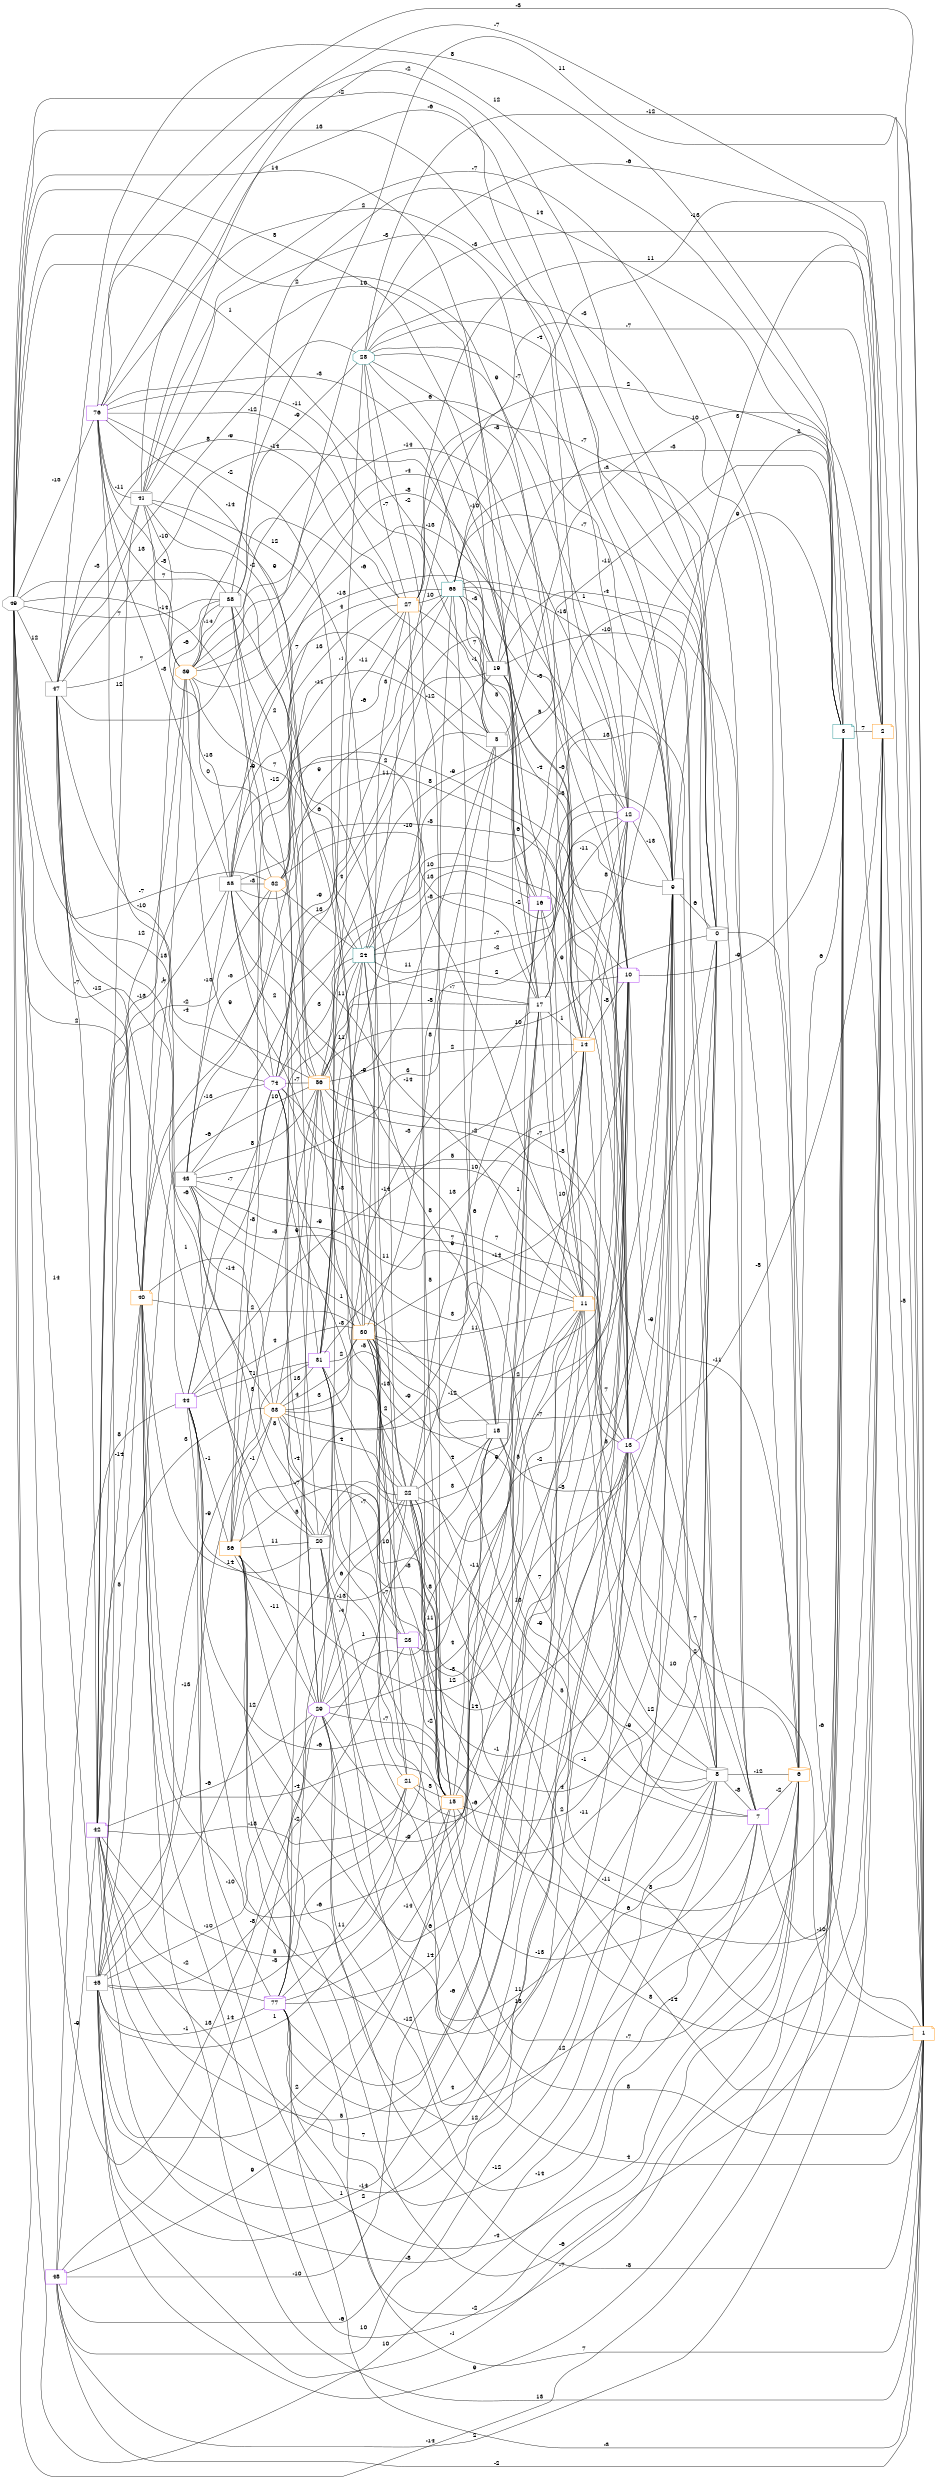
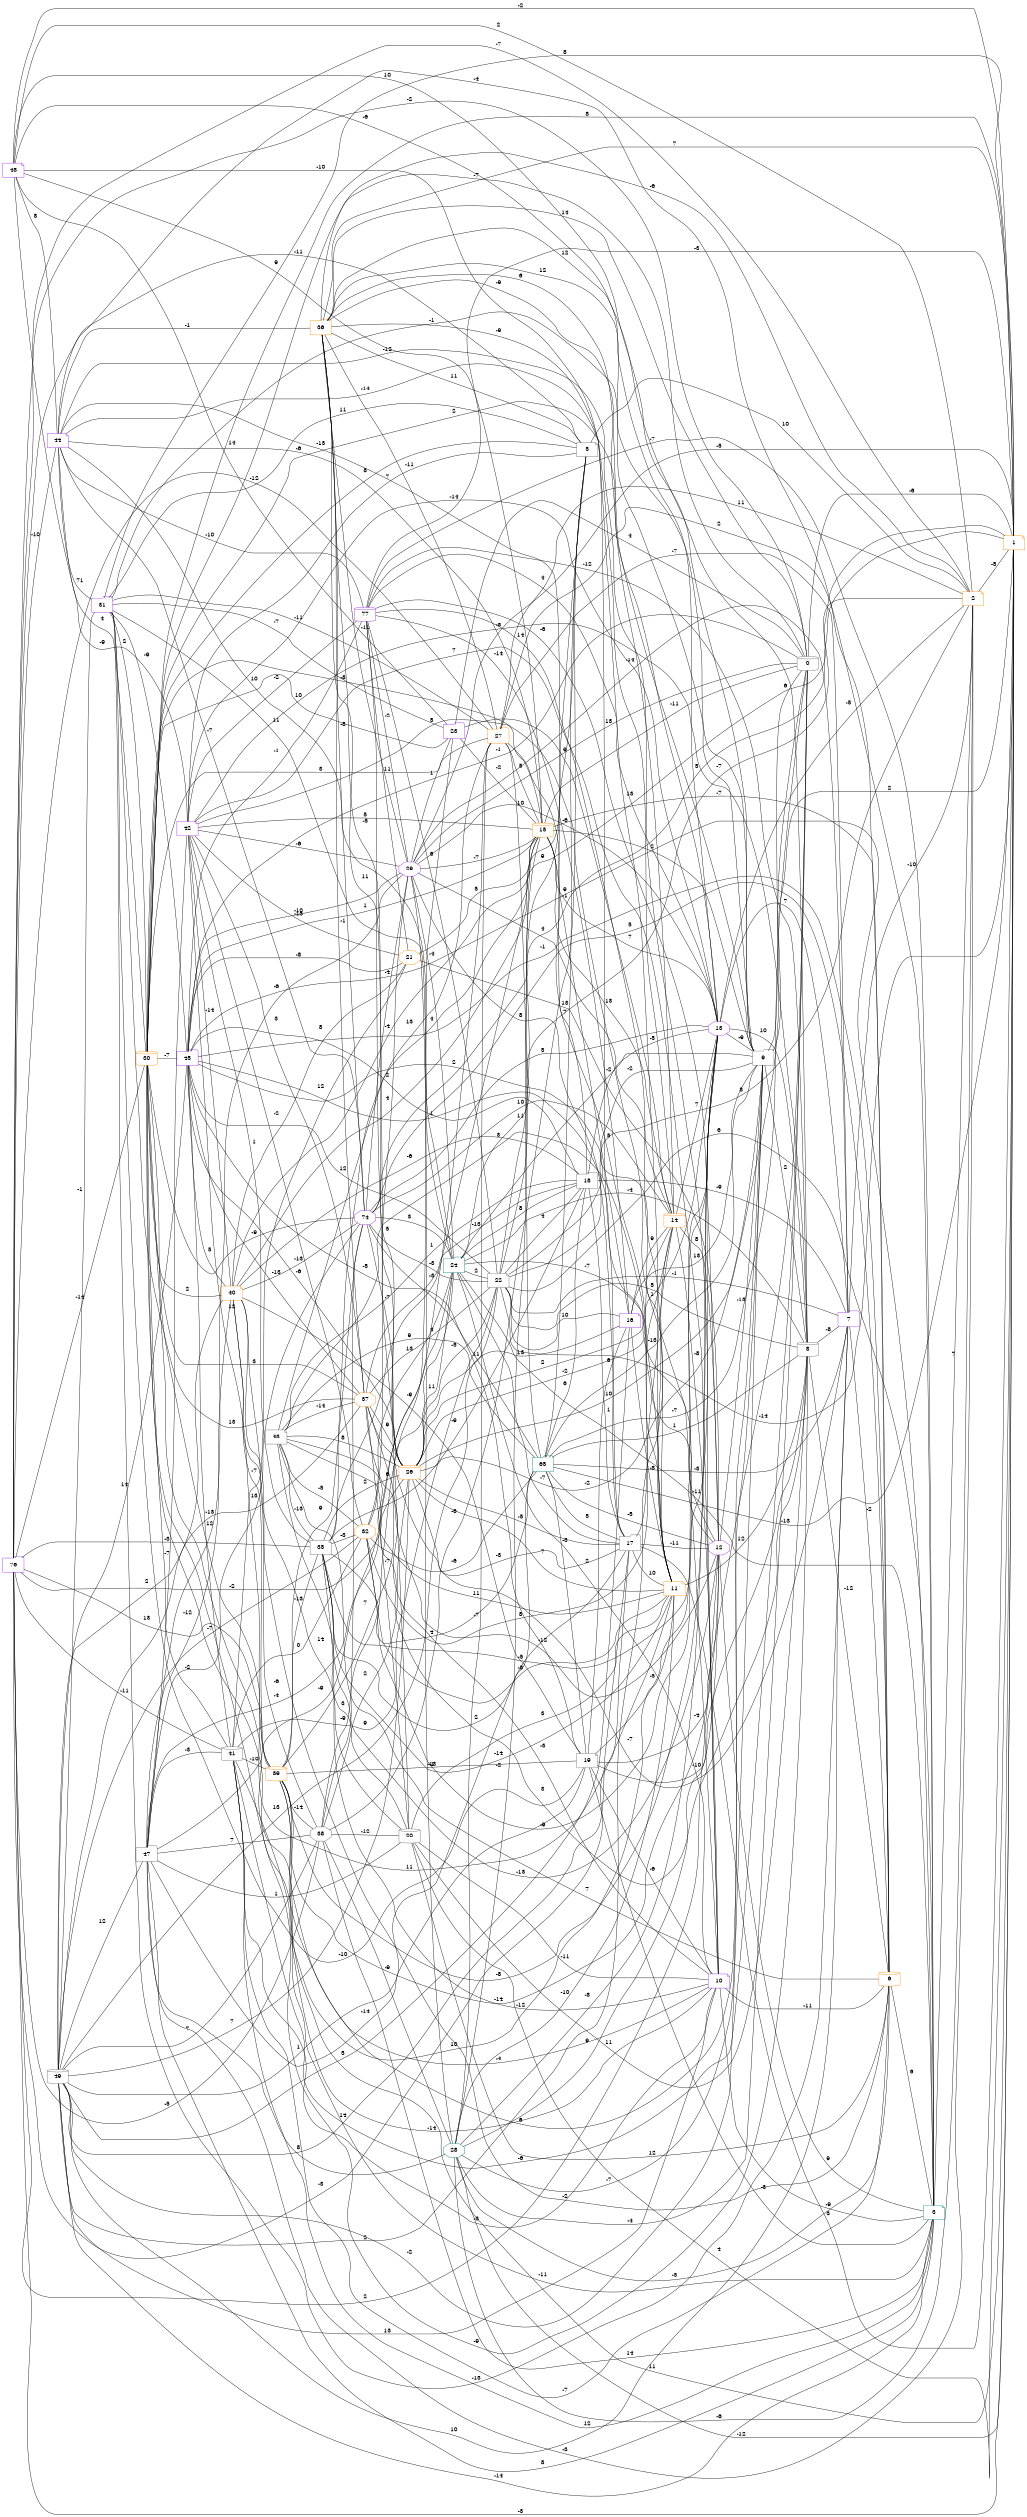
none -> (459, 385)
(55, 508) -> none
(230, 600) -> (321, 1834)
(13, 604) -> (58, 2077)
(408, 605) -> (498, 736)
(164, 608) -> (80, 1190)
(186, 672) -> (276, 1774)
none -> (431, 779)
(230, 884) -> (321, 1547)
(319, 1083) -> (410, 1472)
(459, 1200) -> (617, 1020)
(364, 1332) -> (147, 1058)
(275, 1410) -> (365, 1400)
(384, 1623) -> (167, 1058)
(97, 1983) -> (187, 1058)
